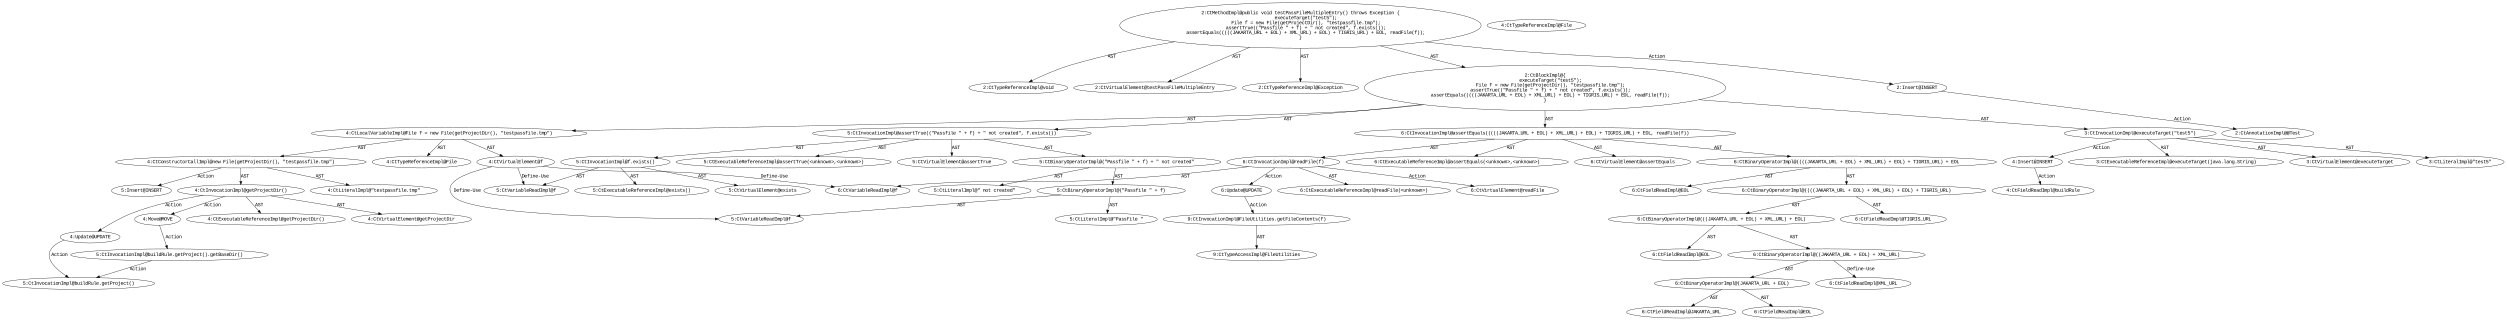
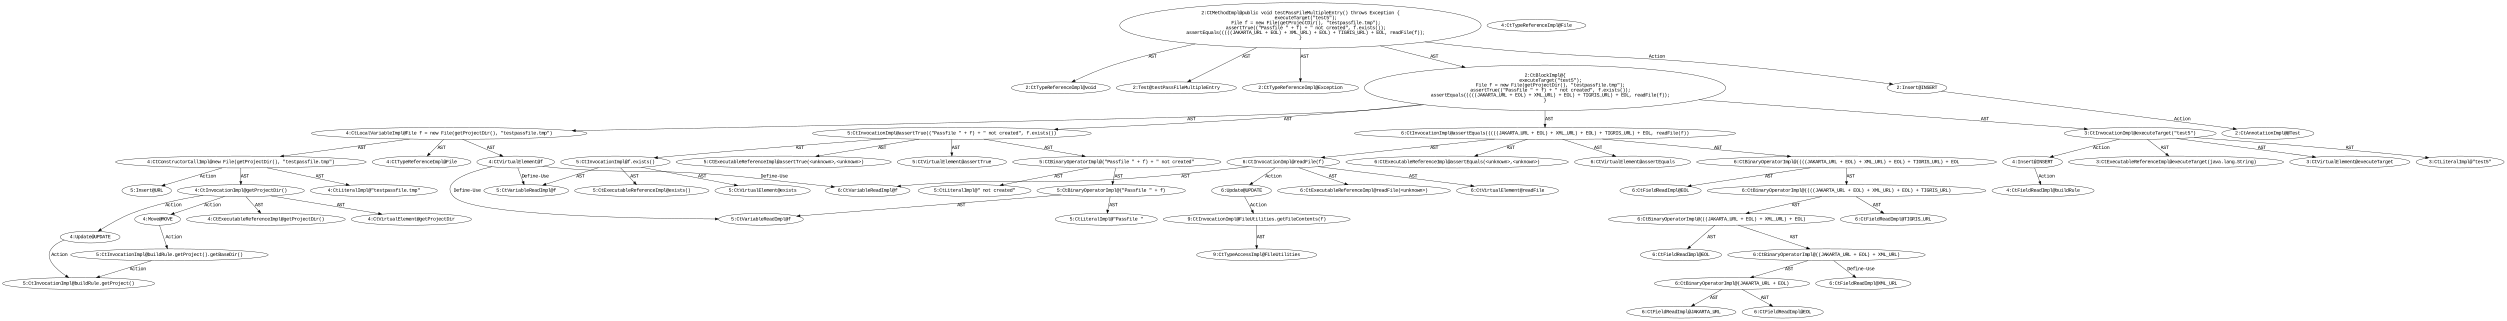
(1155, 88) -> (1176, 88)
(1417, 176) -> (1413, 176)
(141, 191) -> (147, 191)
